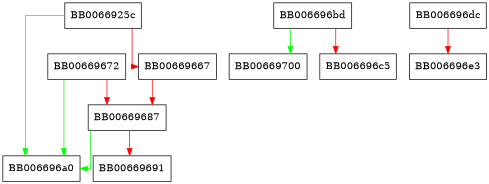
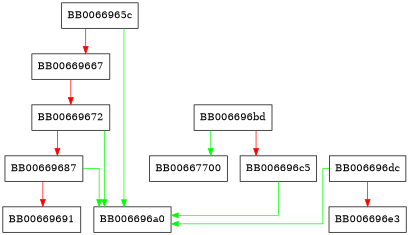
(103, 16) -> (100, 16)
(268, 67) -> (188, 169)
(152, 88) -> (71, 88)
none -> (245, 215)
none -> (281, 224)
